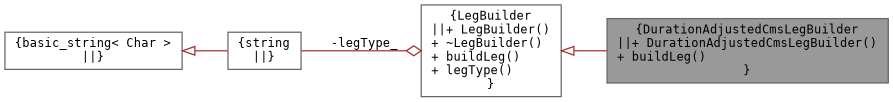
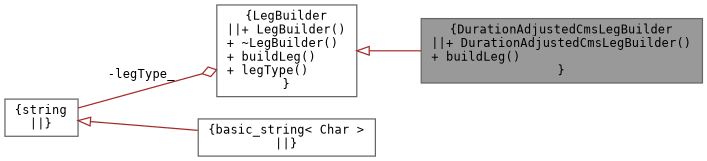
(211, 51) -> (144, 126)
